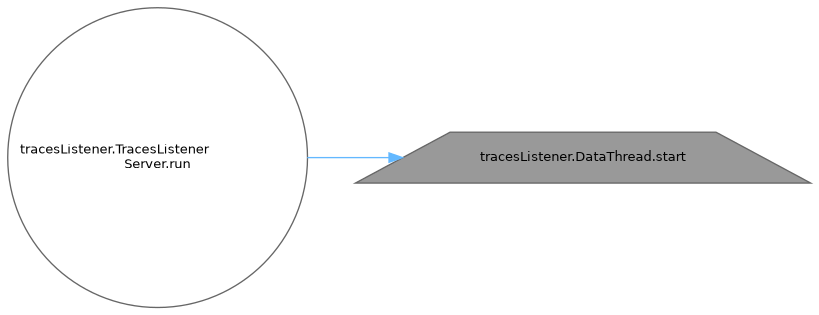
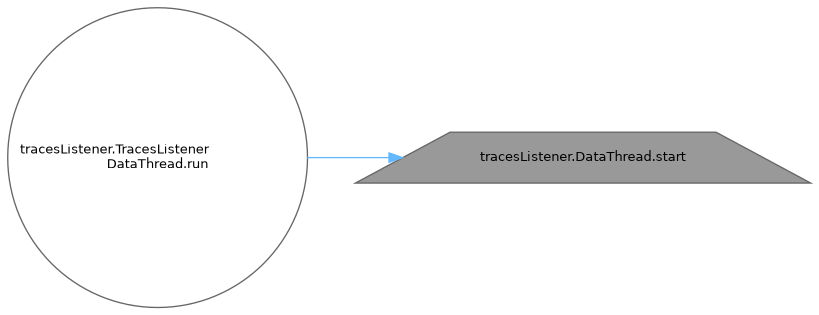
(158, 158) -> (158, 158)
